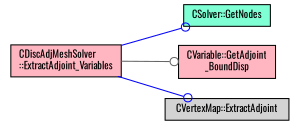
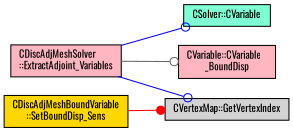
(227, 15) -> (227, 15)
(227, 62) -> (227, 62)
(227, 109) -> (227, 109)
none -> (66, 111)
